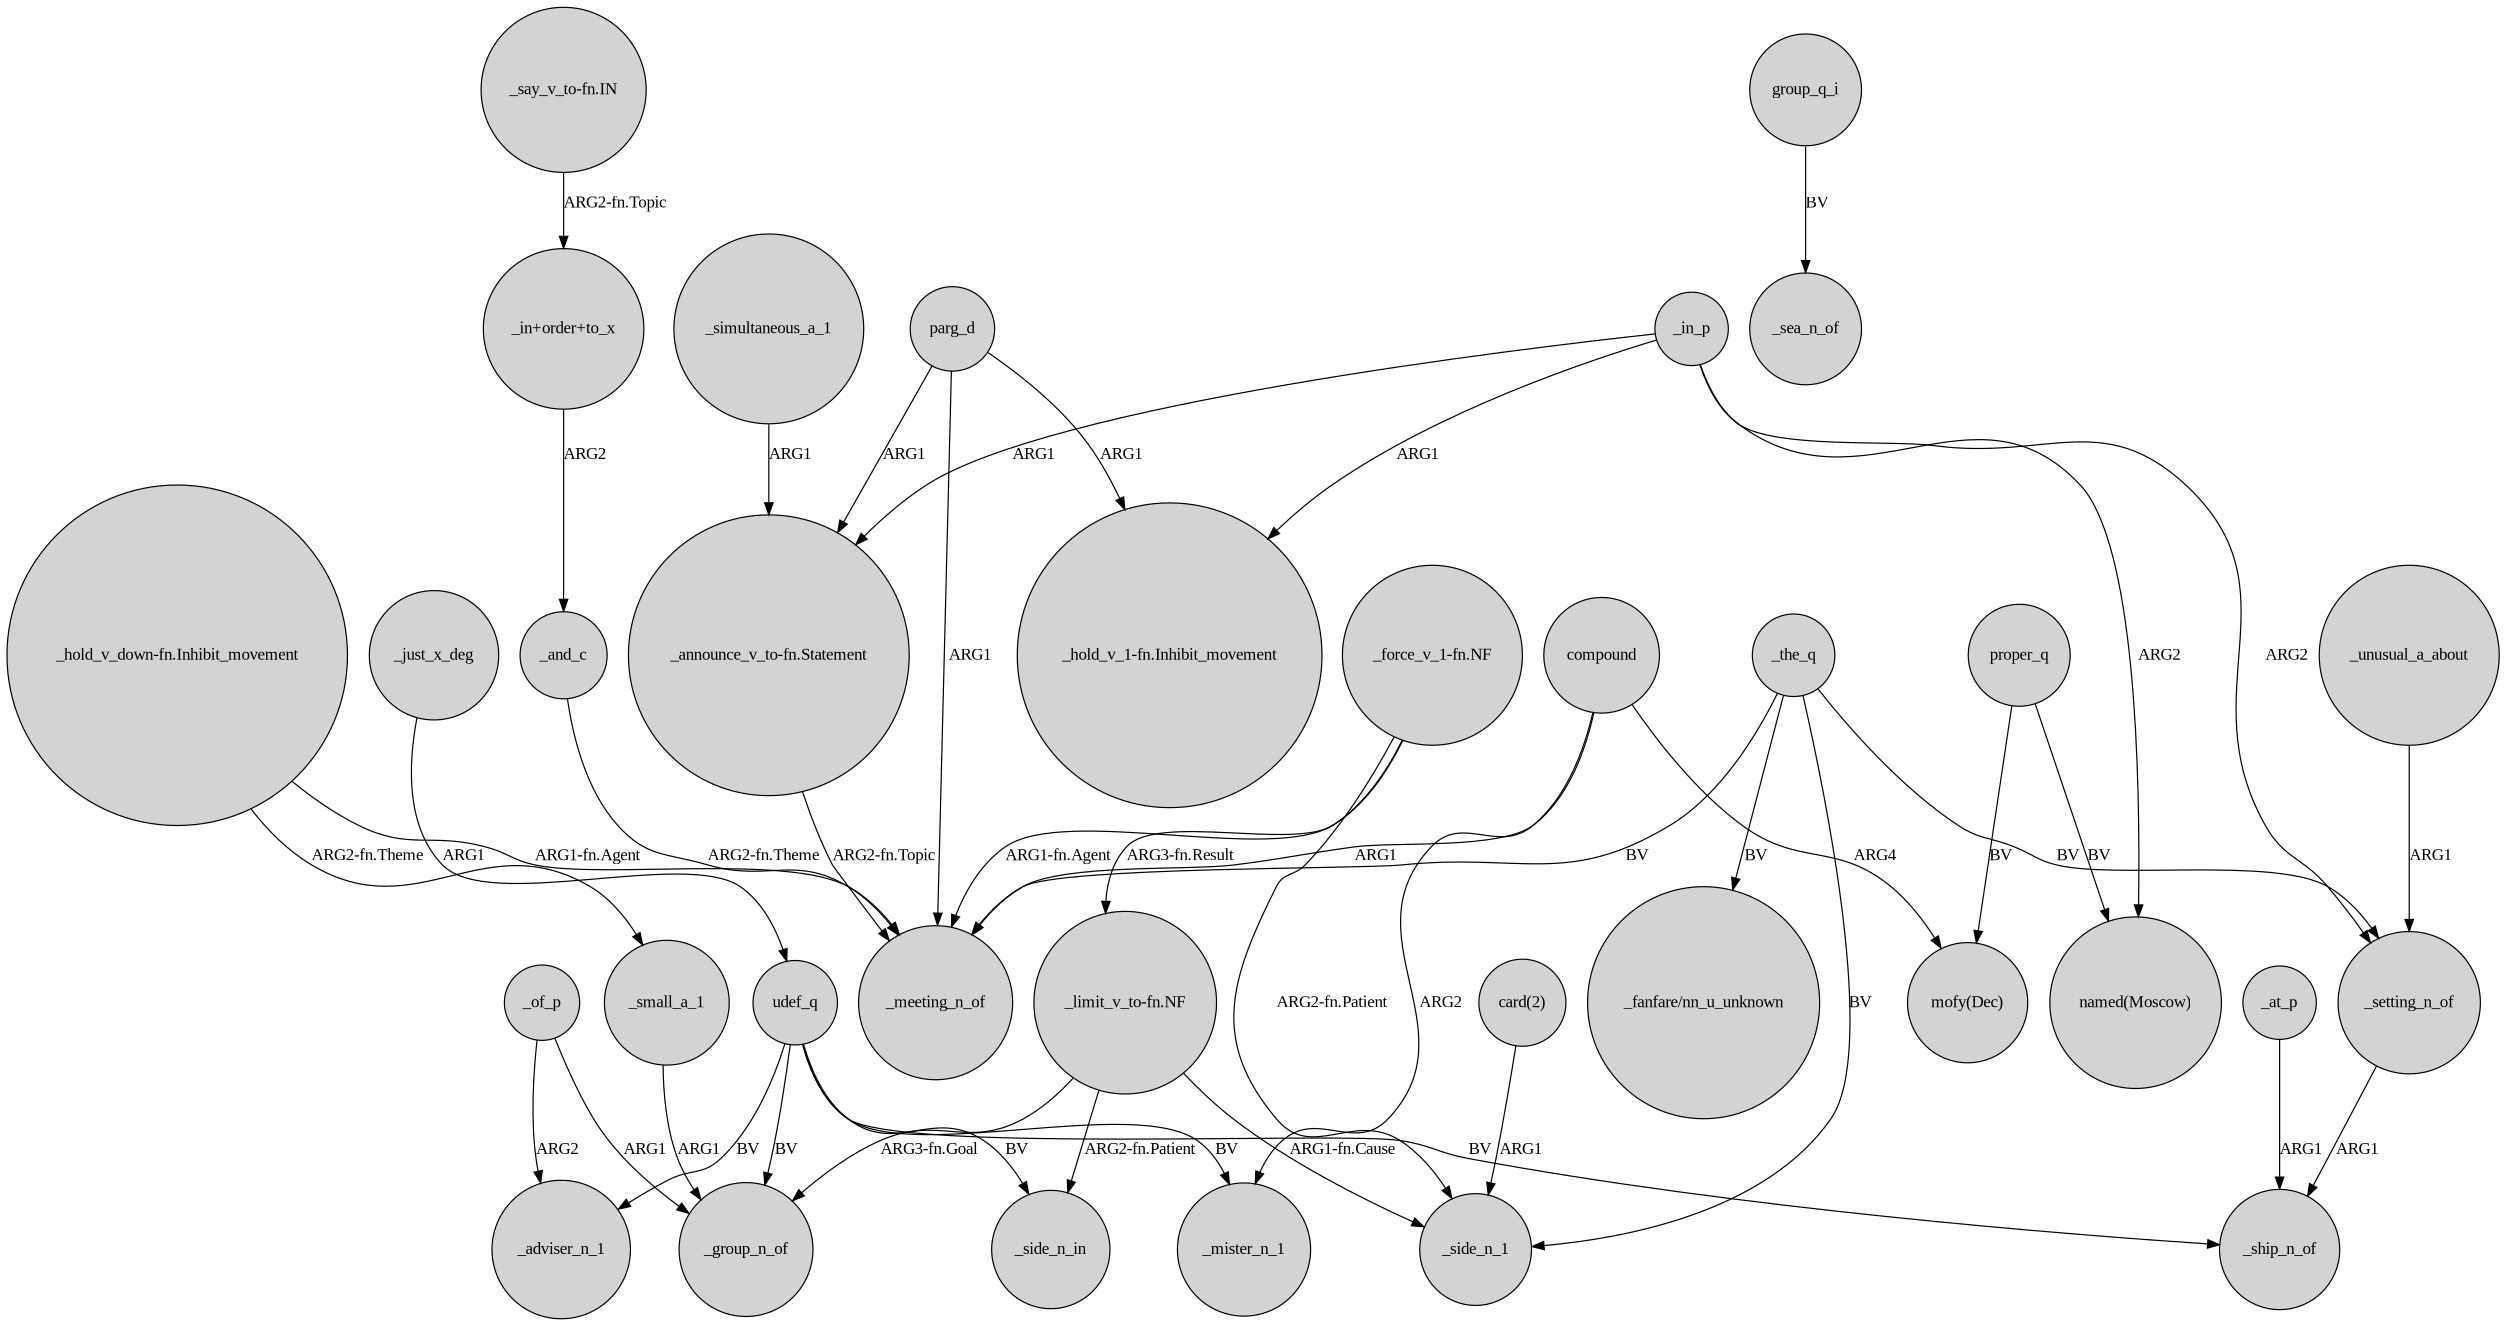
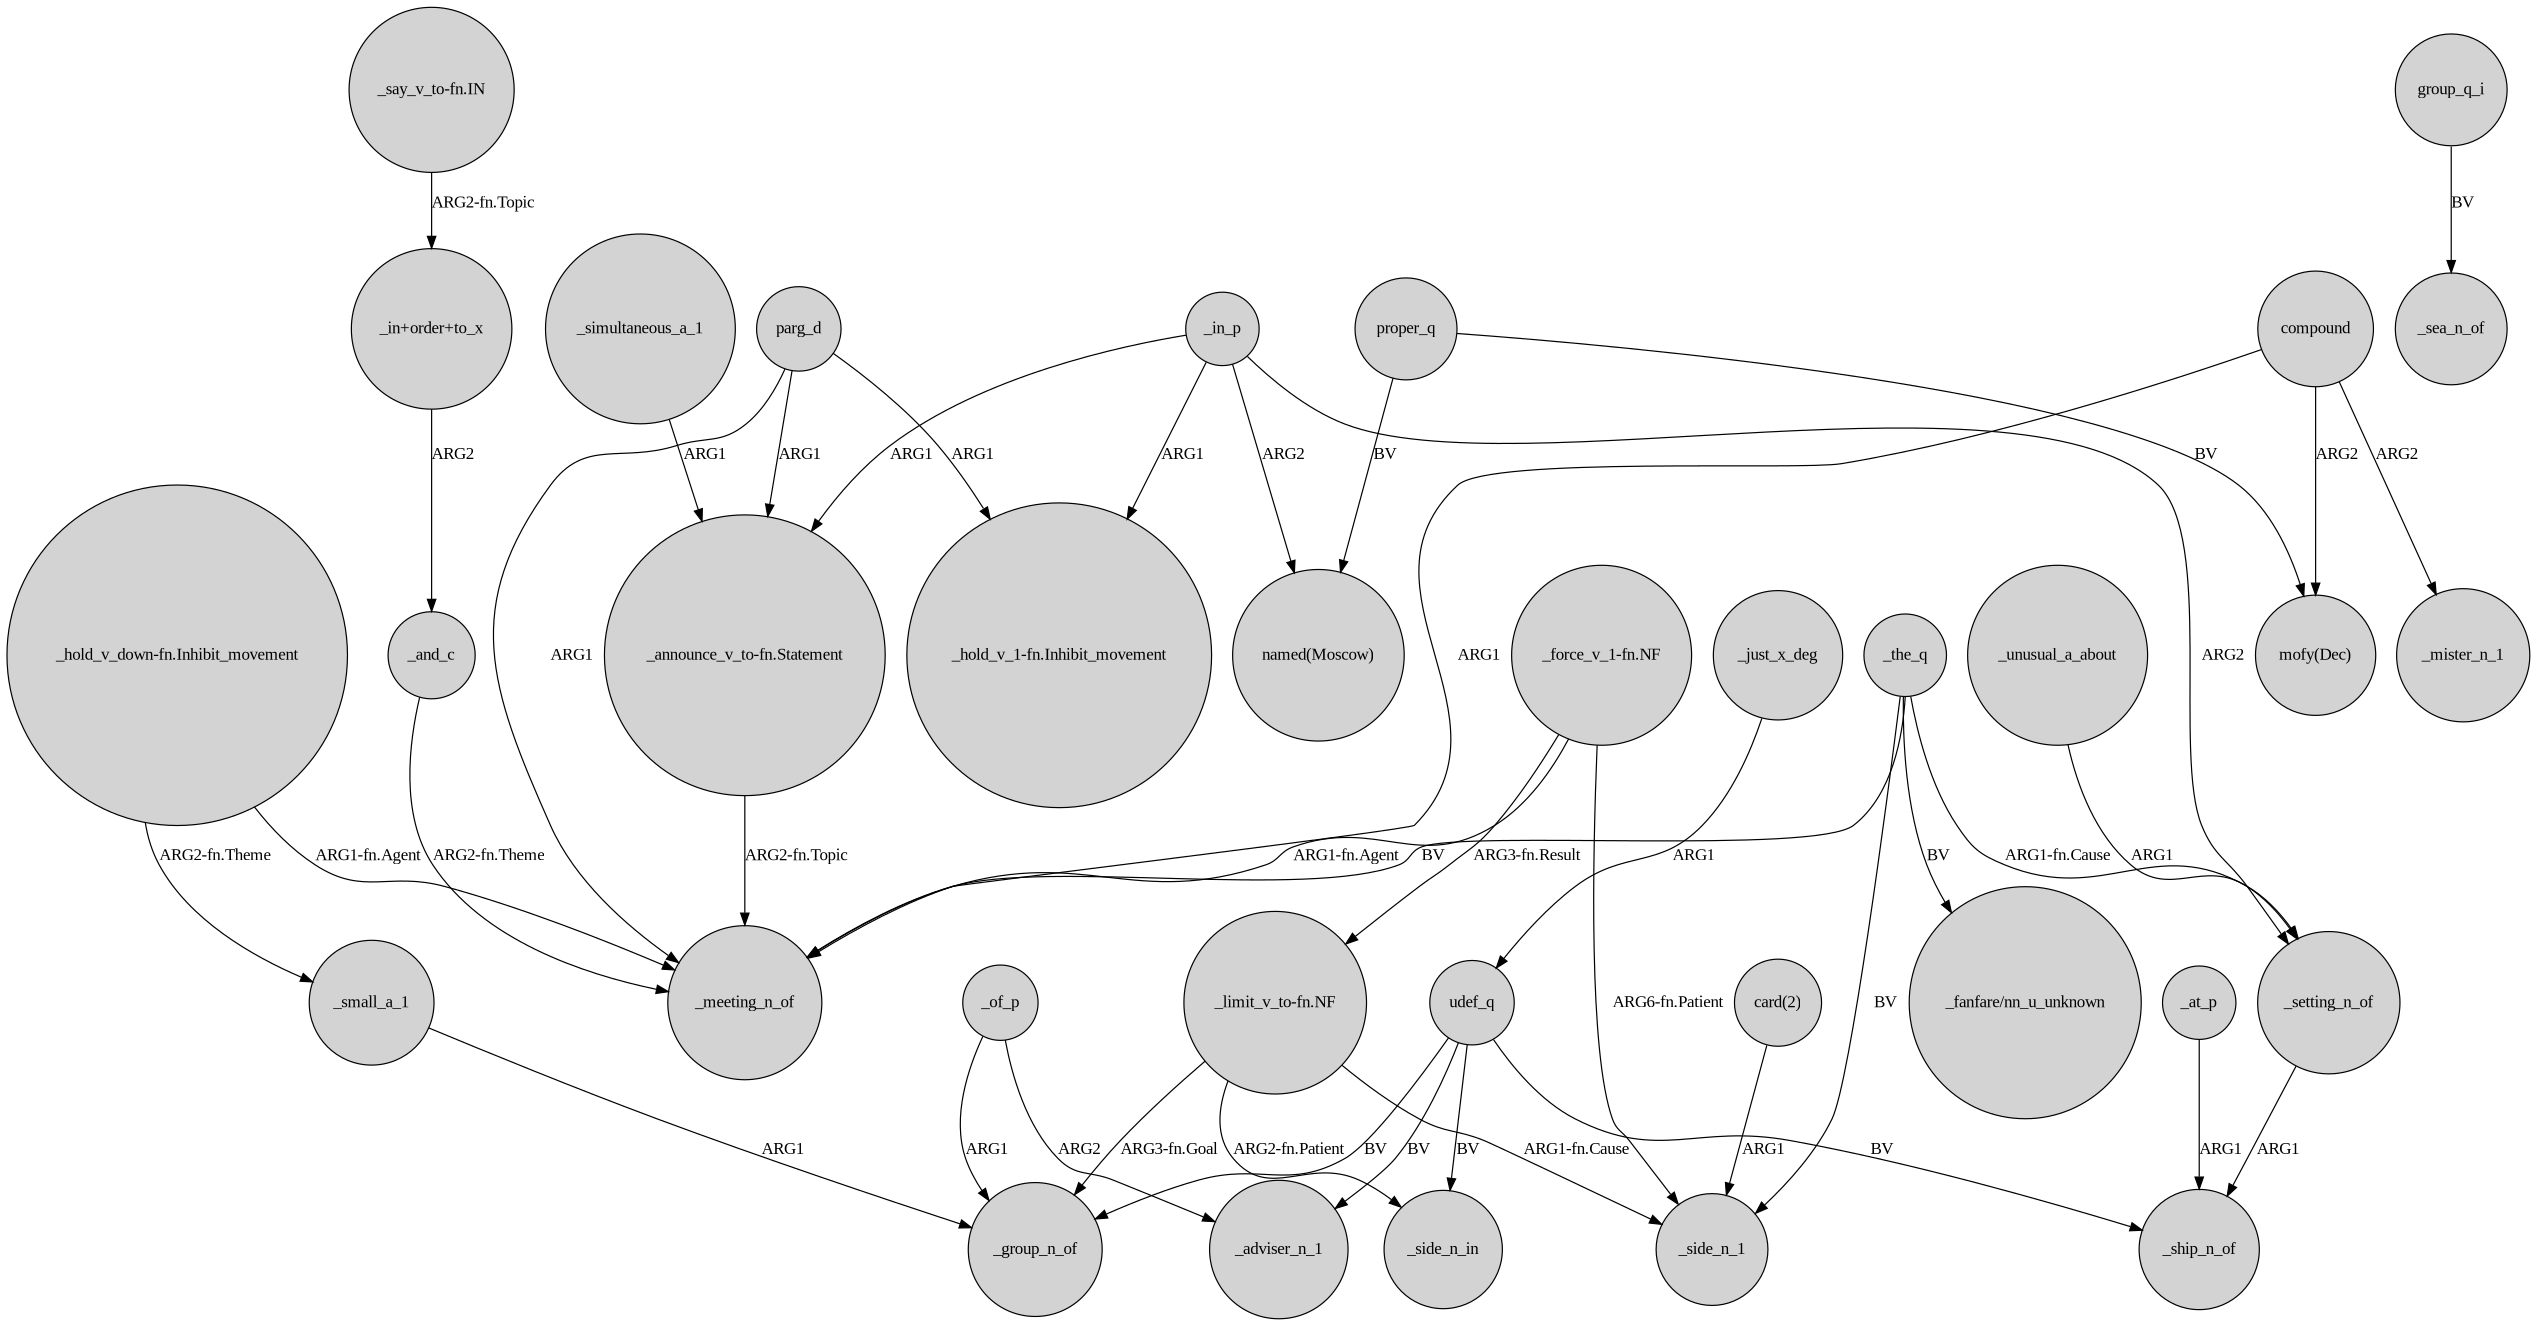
(1875, 856) -> (2337, 455)
(2068, 856) -> (2058, 856)
(1332, 1003) -> (1668, 1003)
(1024, 1129) -> none
